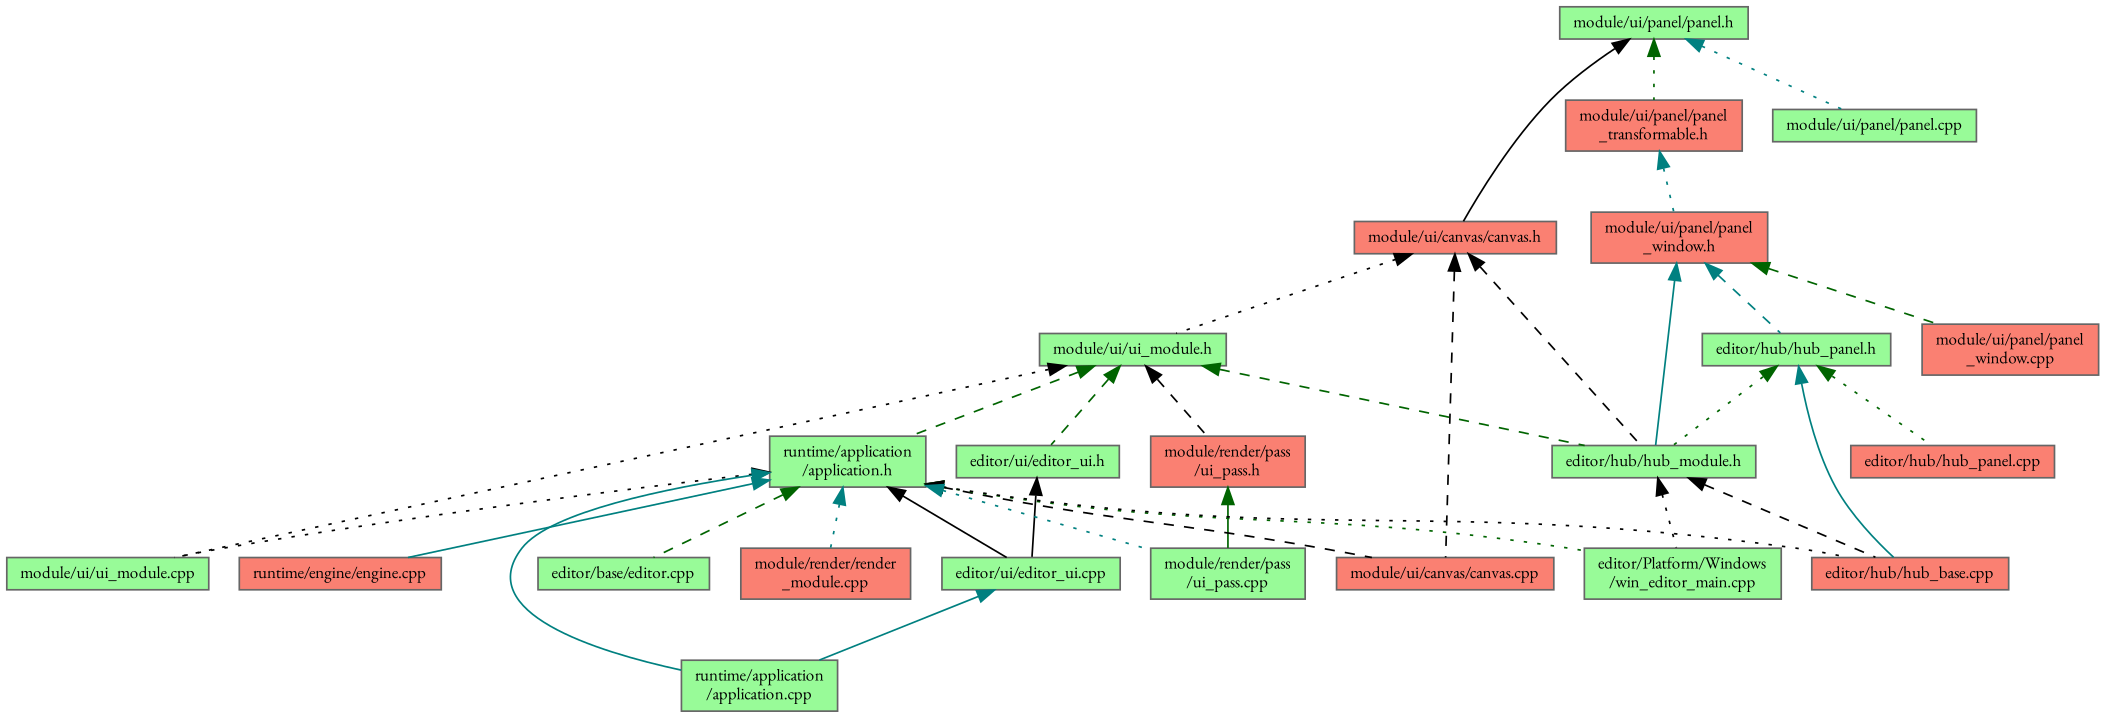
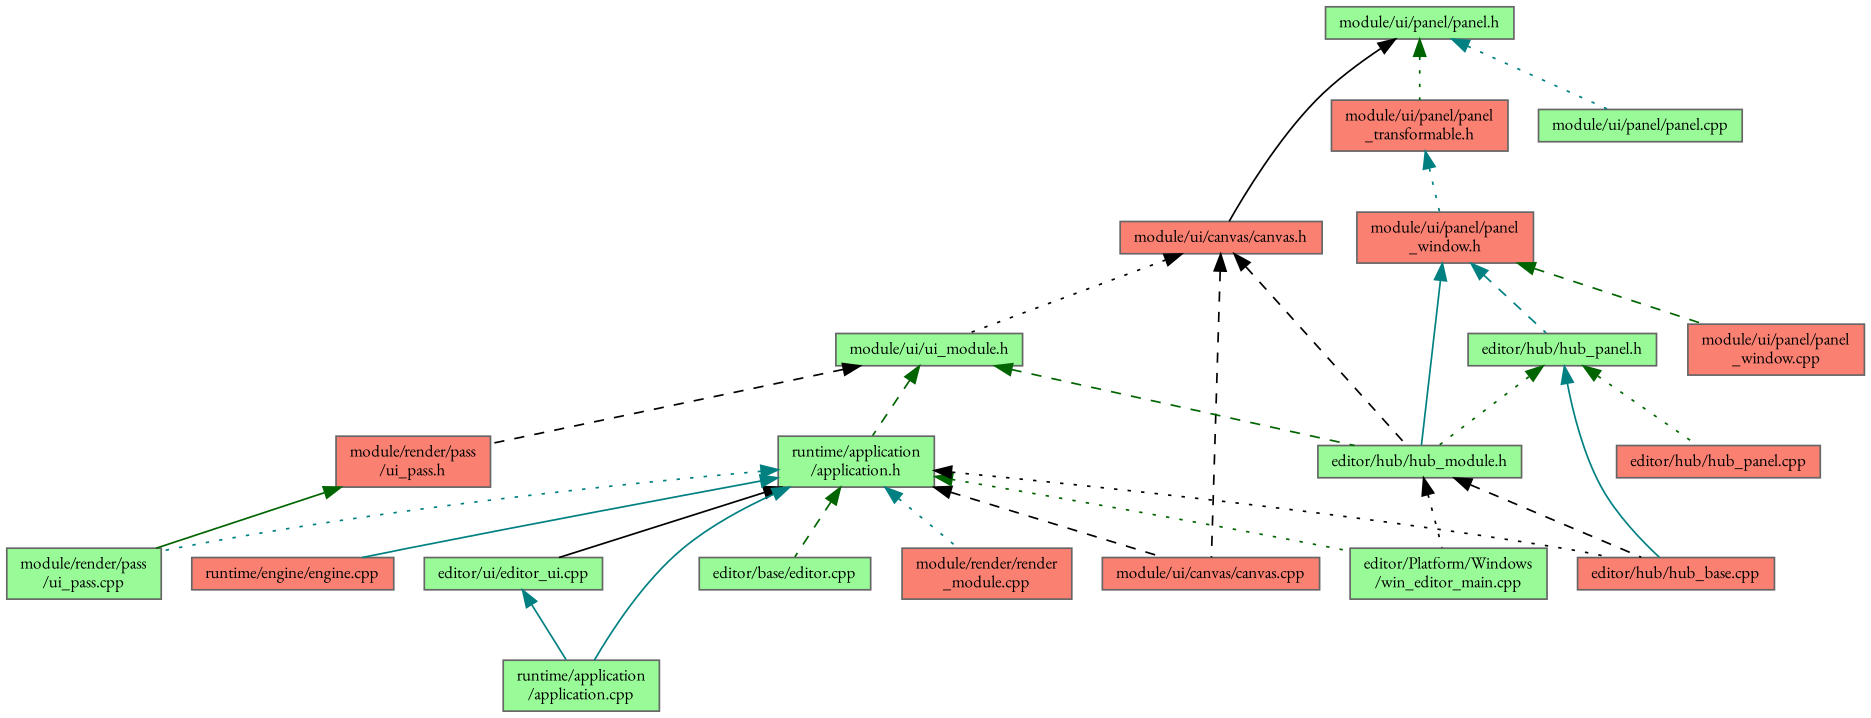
(1038, 462) -> none
(108, 574) -> none
